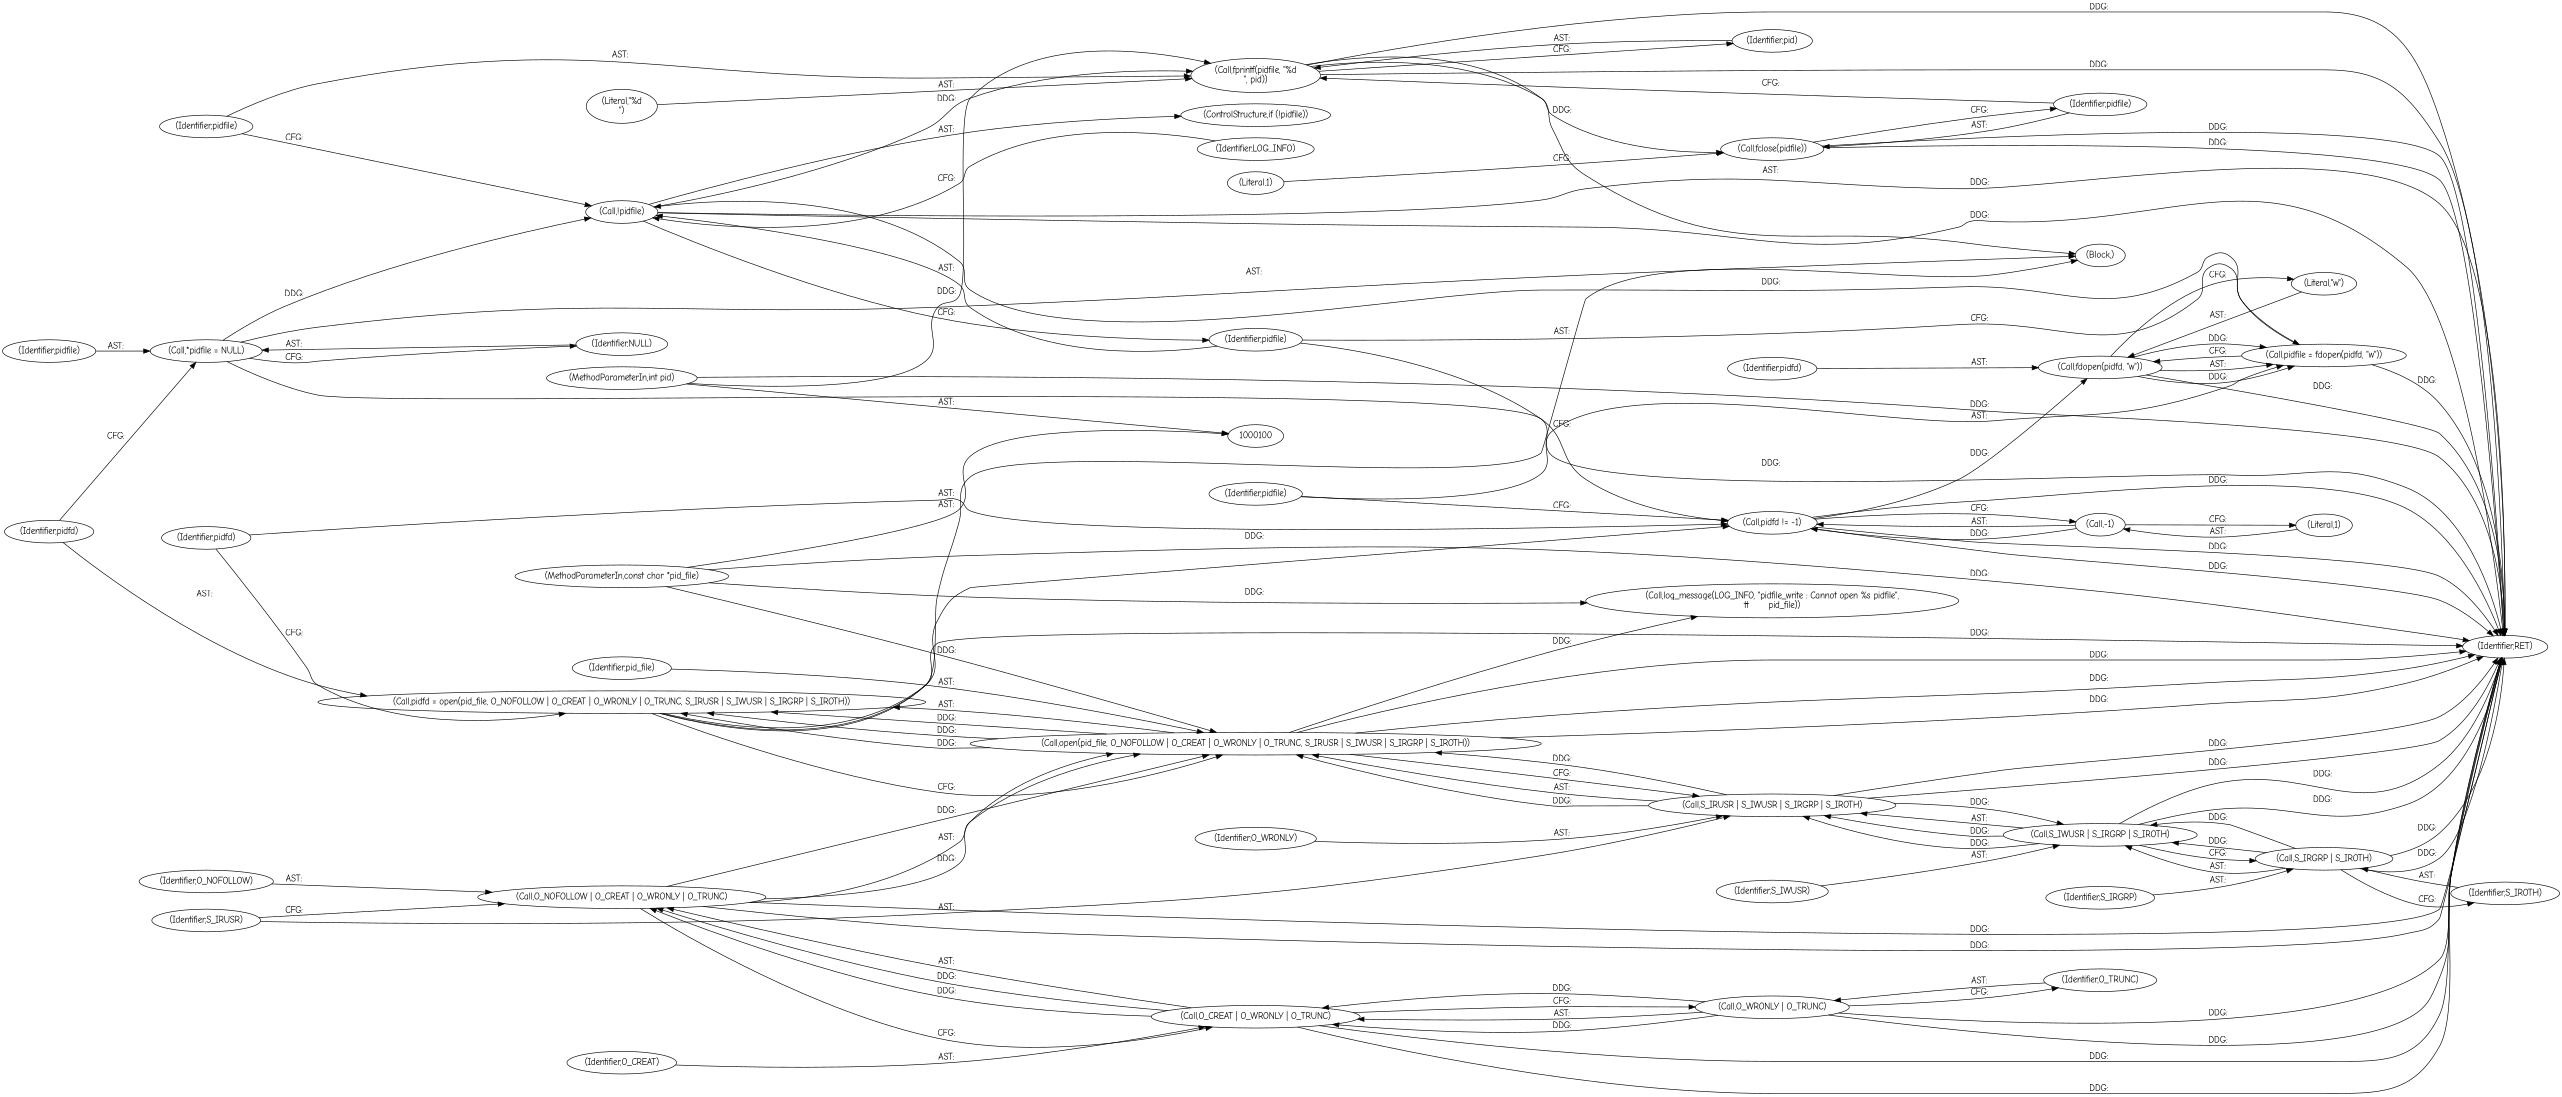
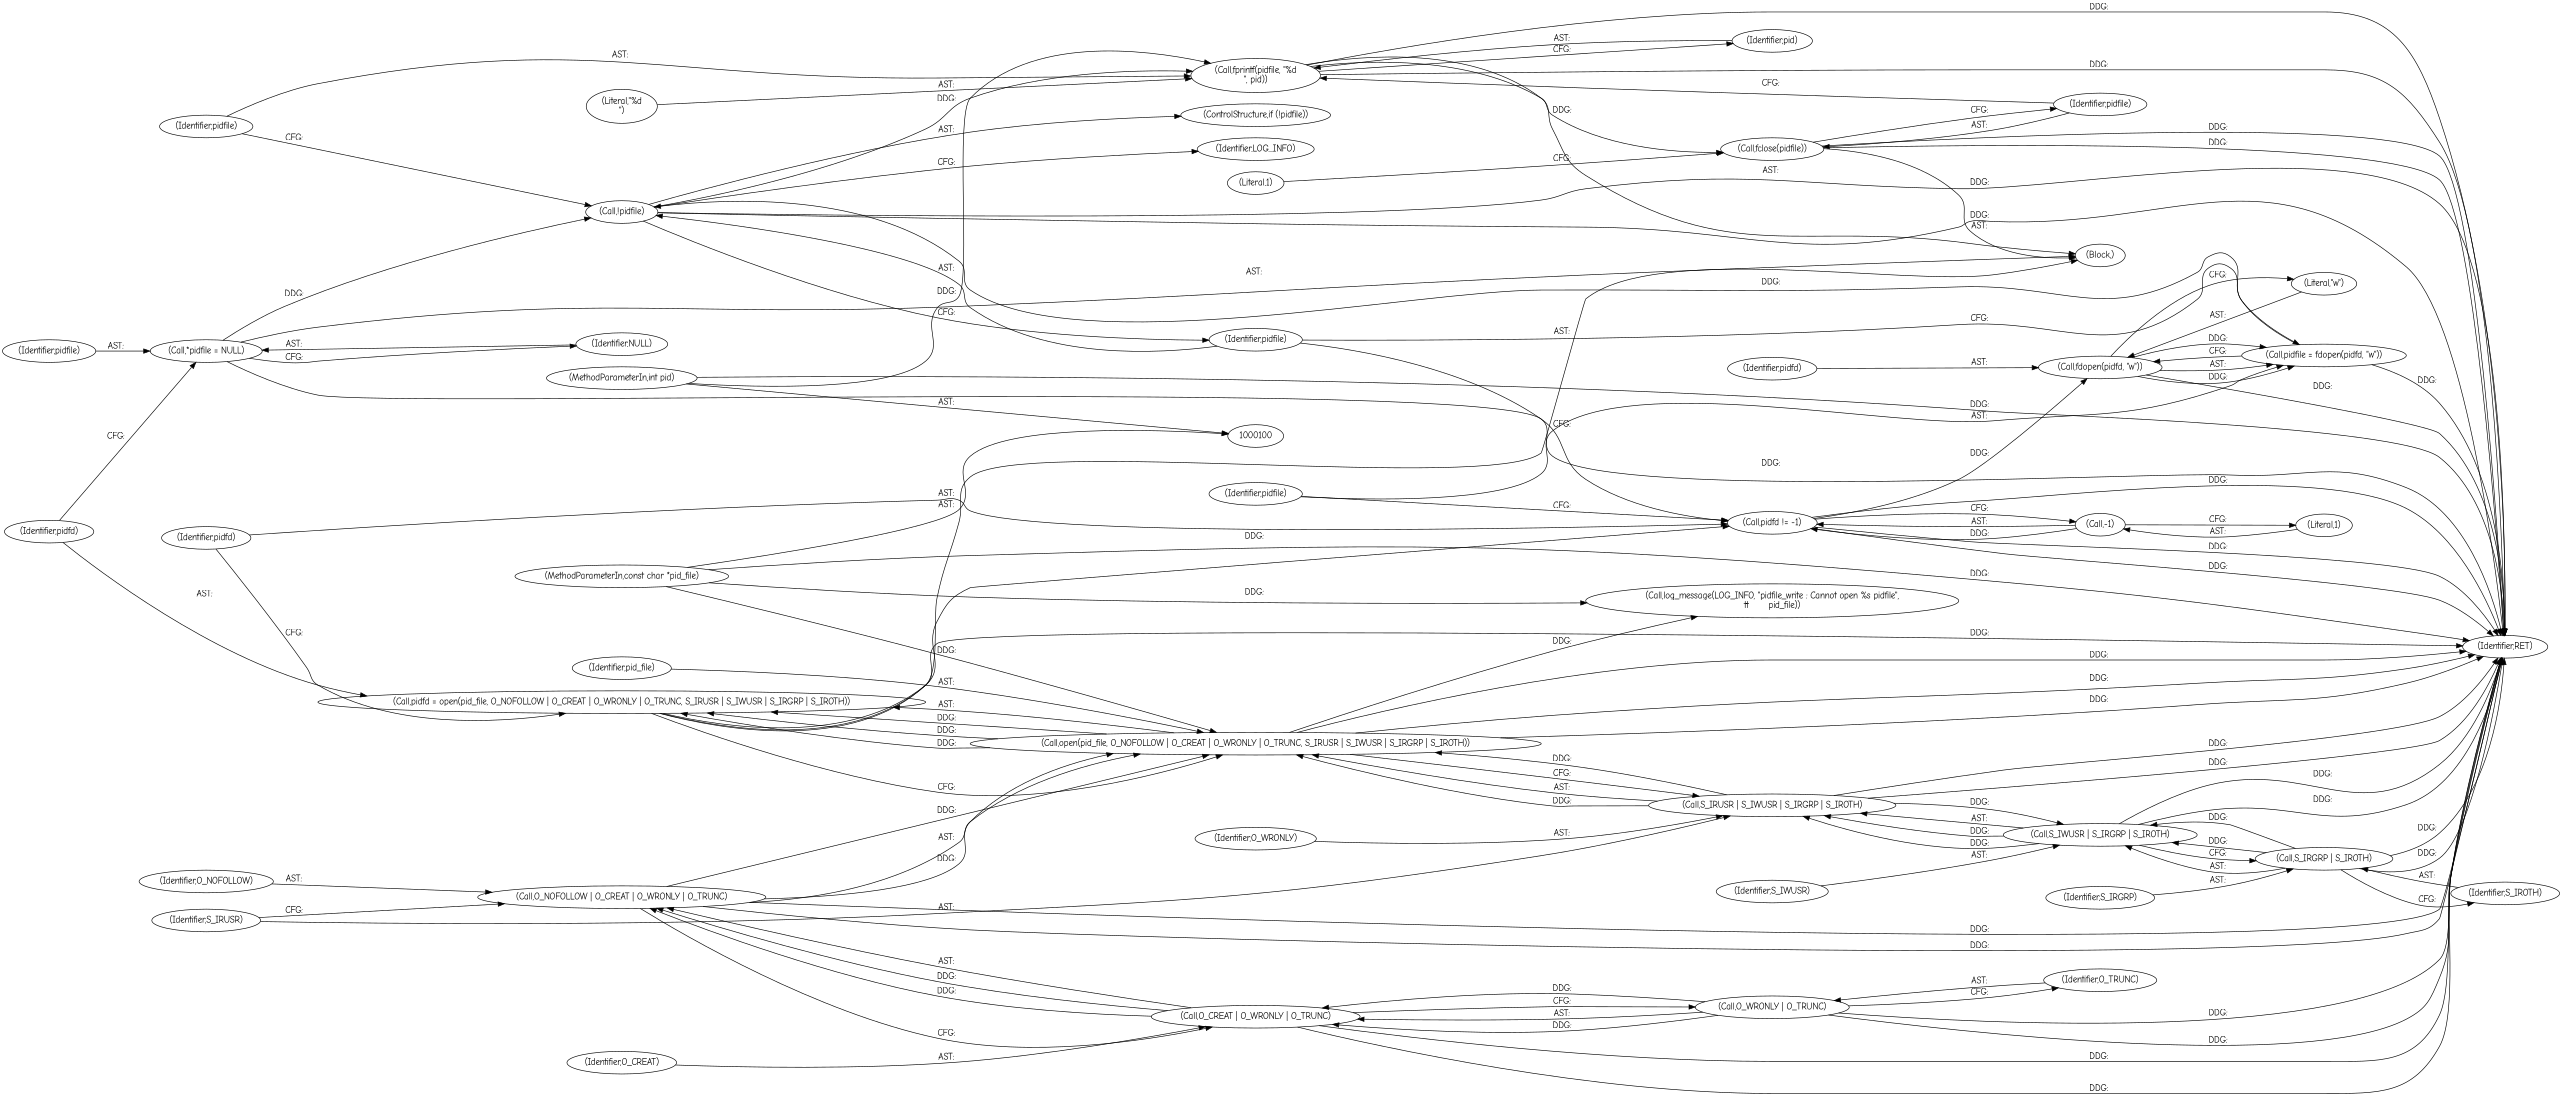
(943, 191) -> (922, 171)
none -> (1958, 195)
